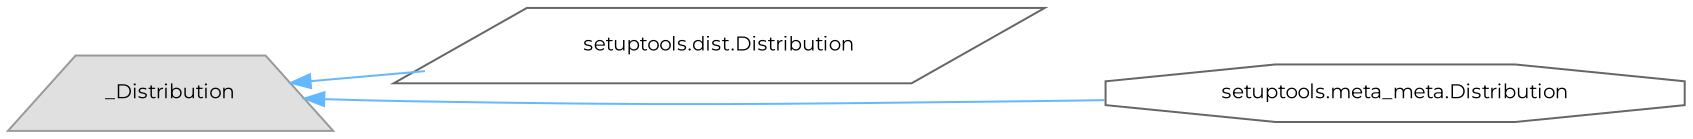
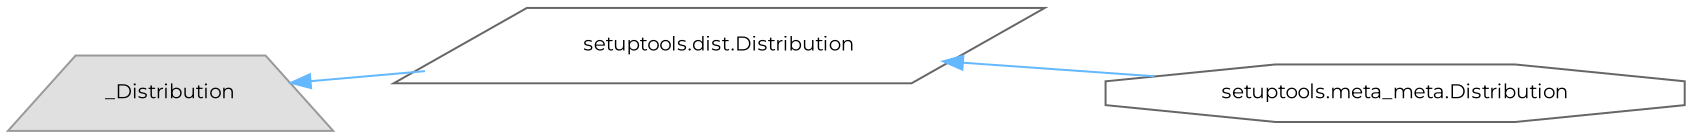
(715, 104) -> (1059, 70)
